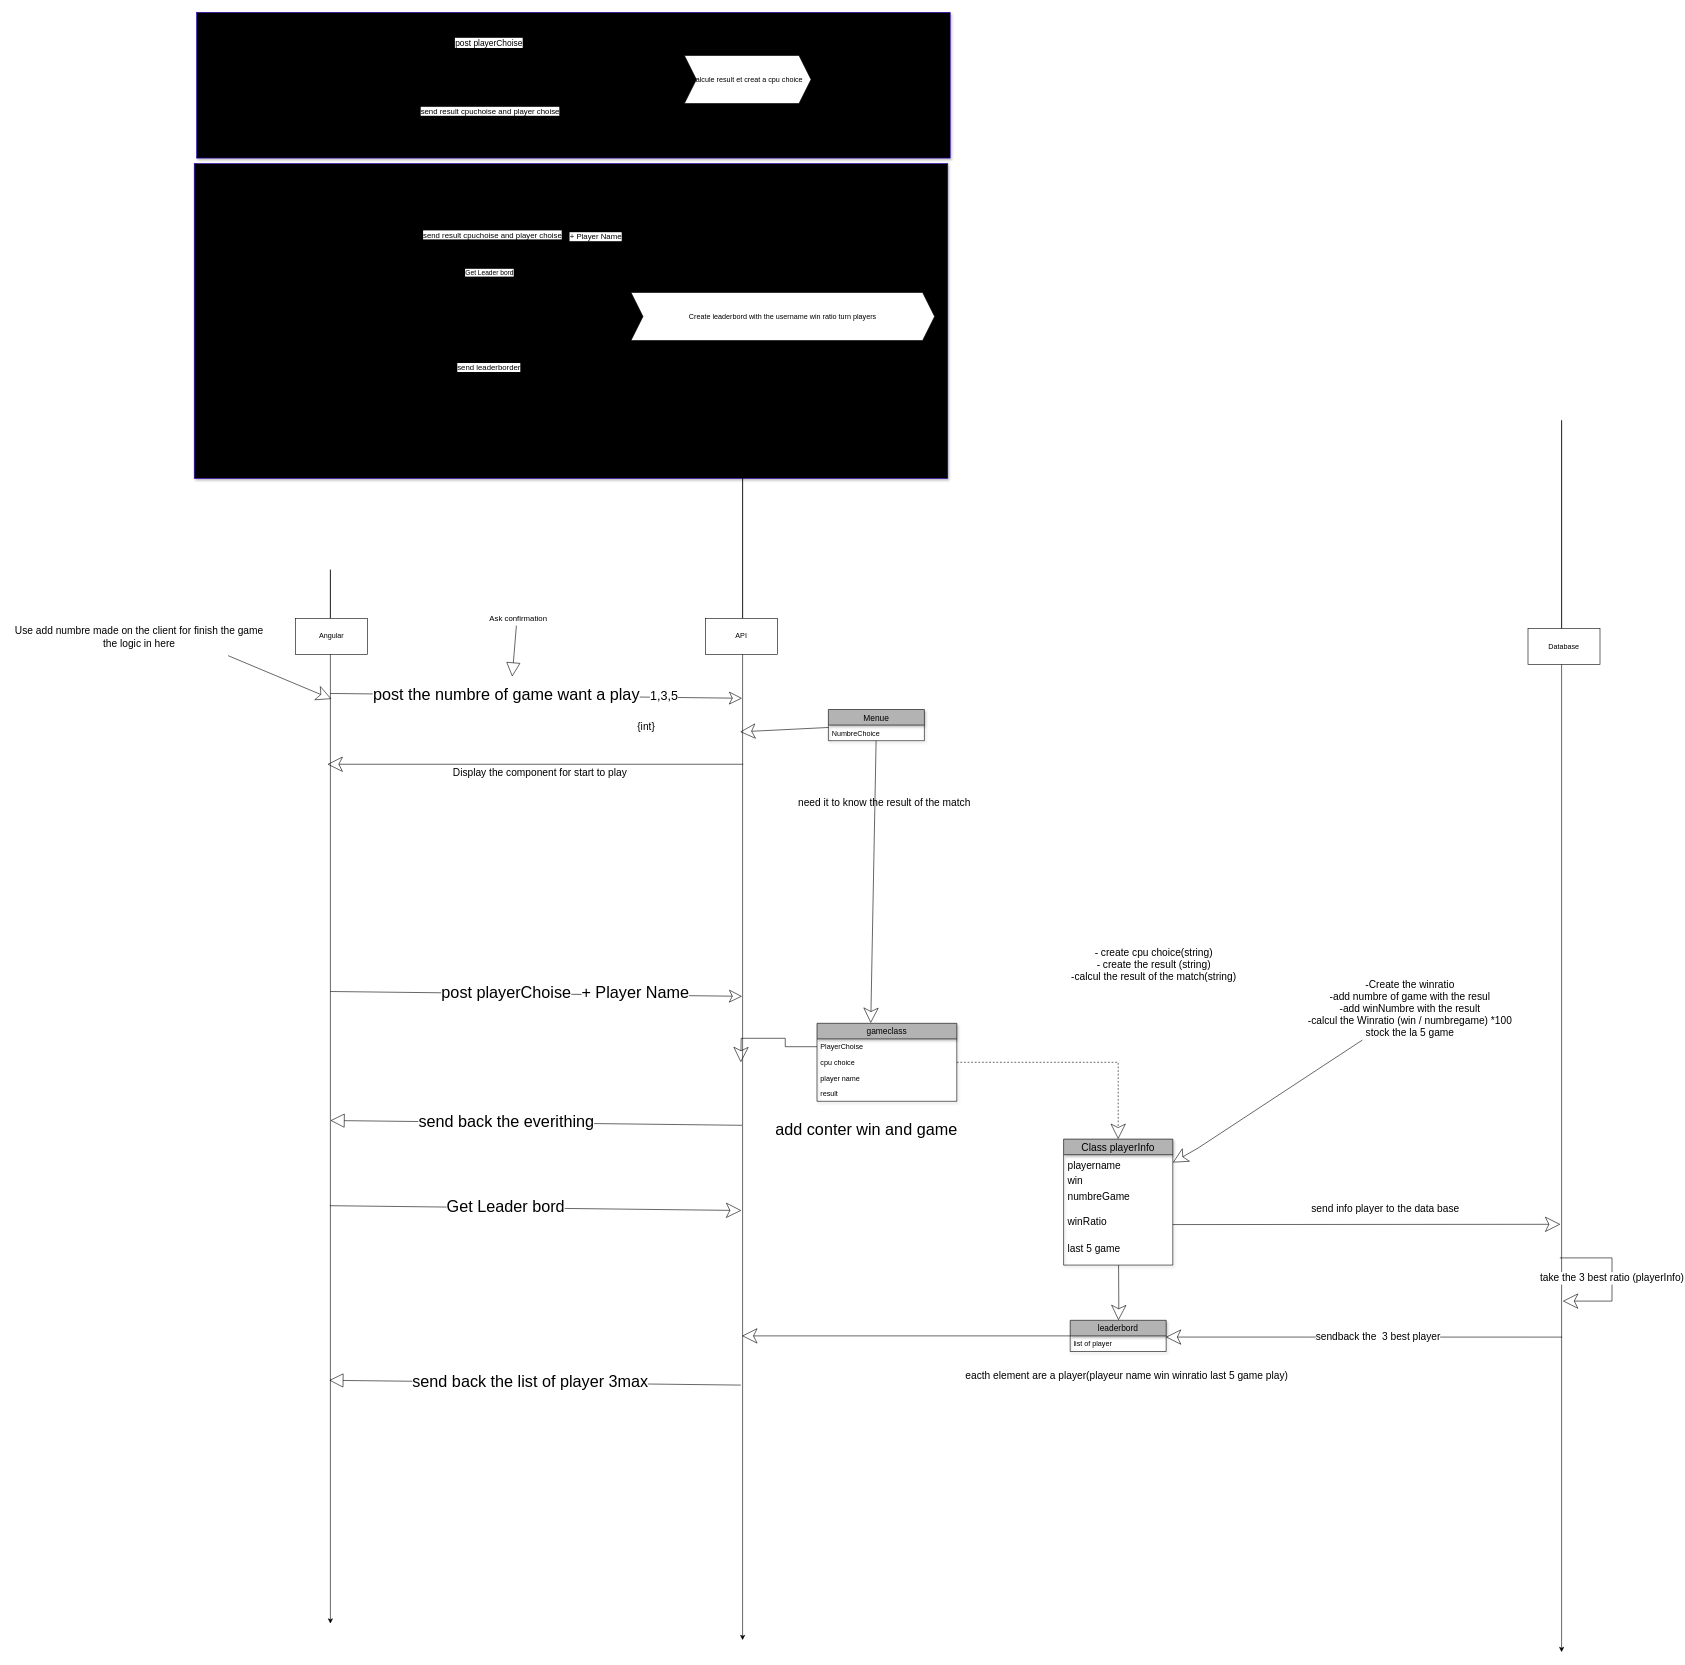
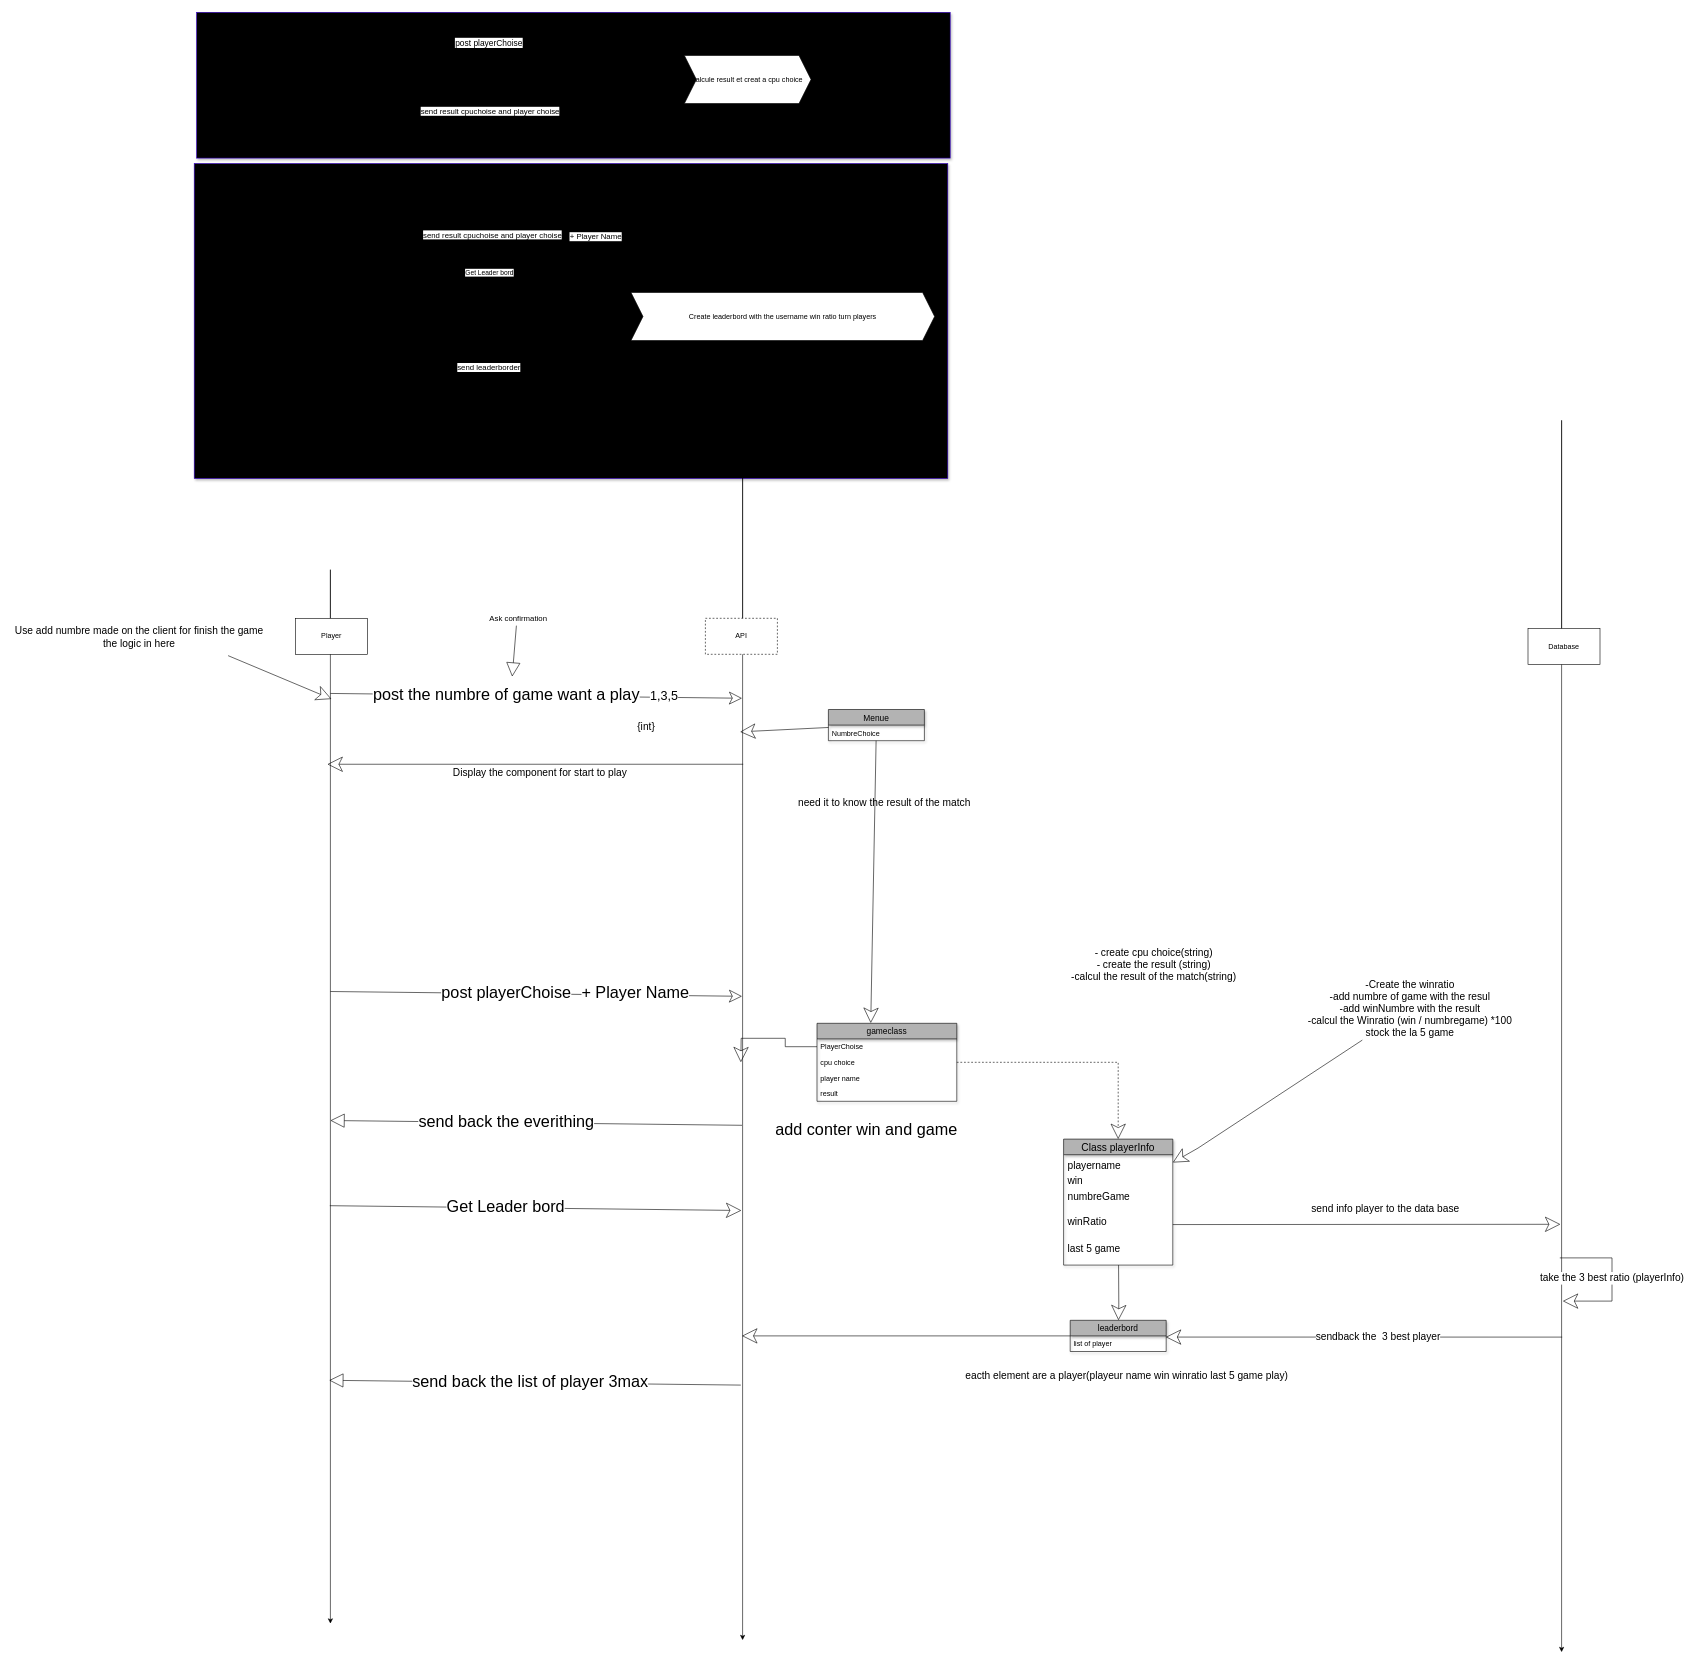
(332, 636) -> (332, 636)
(741, 636) -> (741, 636)
